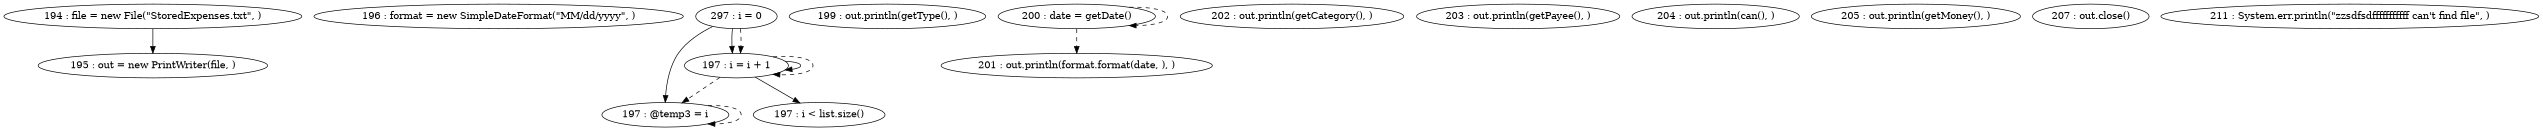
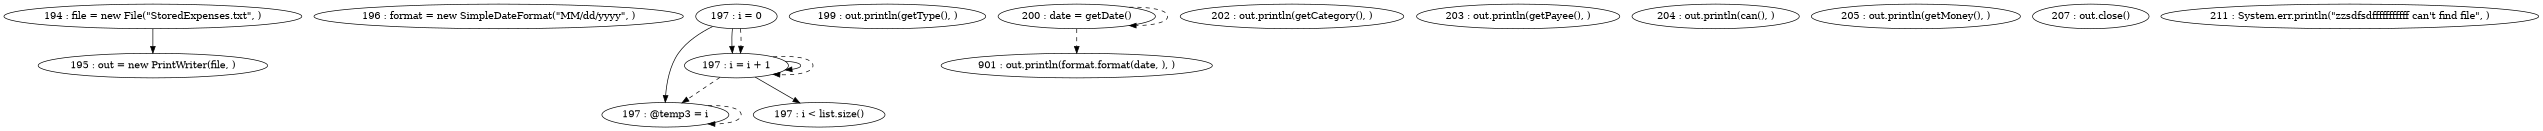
(736, 16) -> (736, 16)
(1077, 66) -> (1077, 66)
